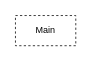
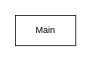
(45, 30) -> (45, 30)
